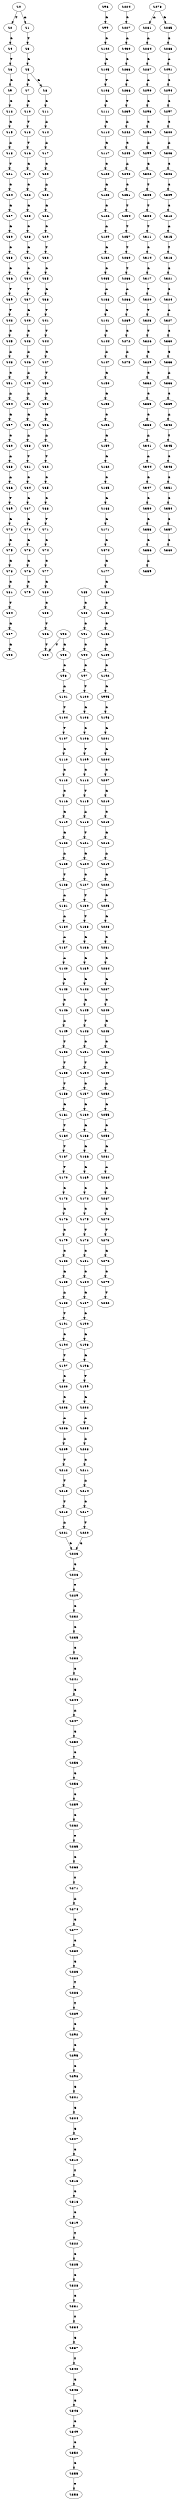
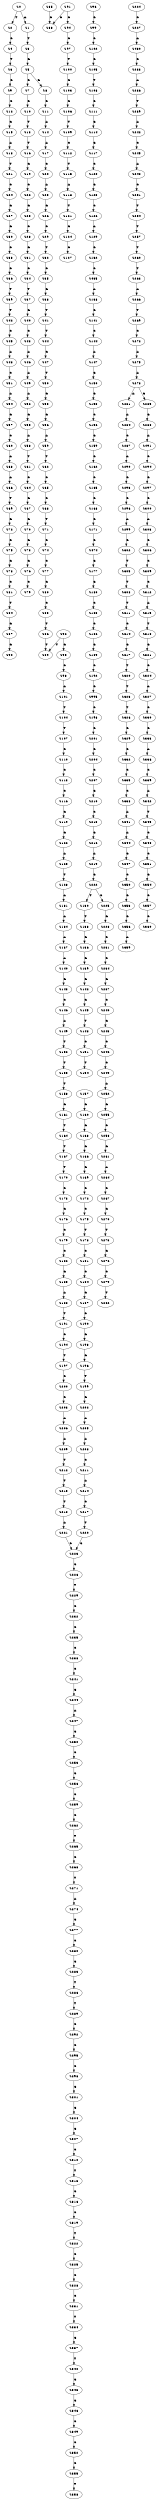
none -> (137, 372)
(84, 622) -> (59, 16)
(84, 894) -> (89, 894)
(84, 1082) -> none
